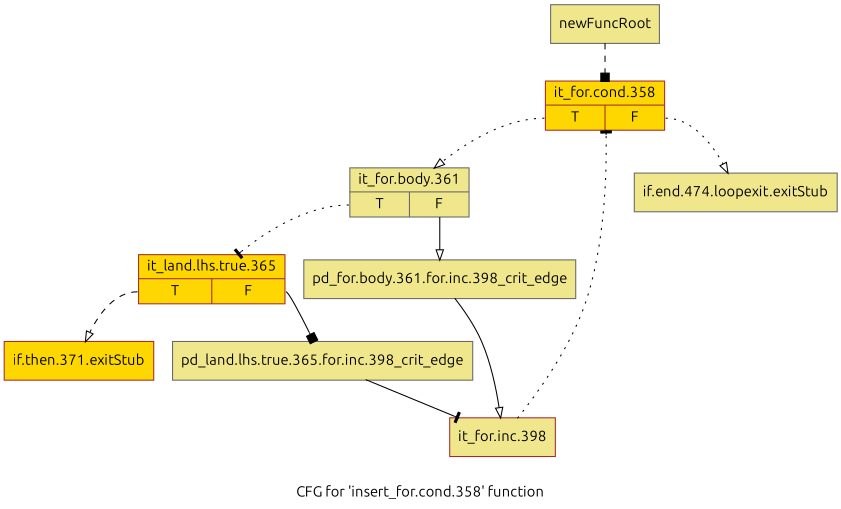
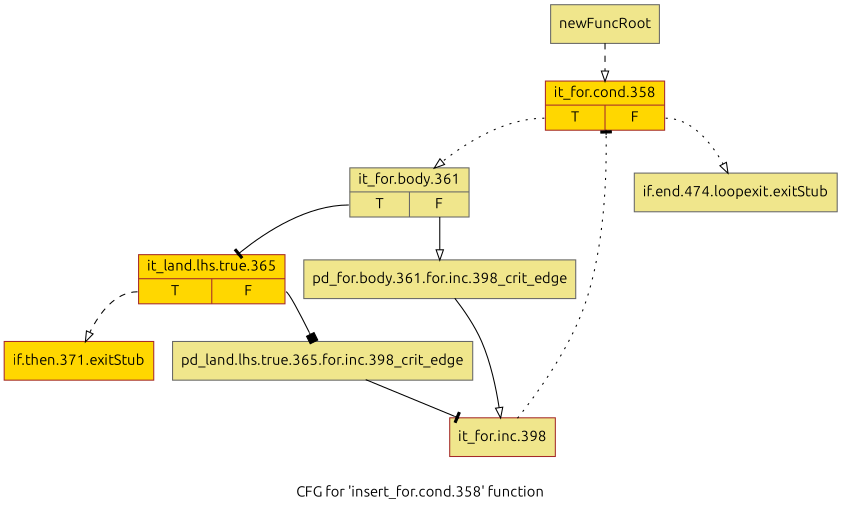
(605, 57) -> (605, 57)
(291, 220) -> (291, 220)
